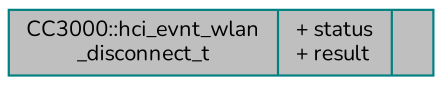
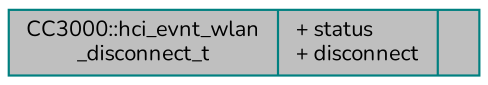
(333, 54) -> (358, 54)
